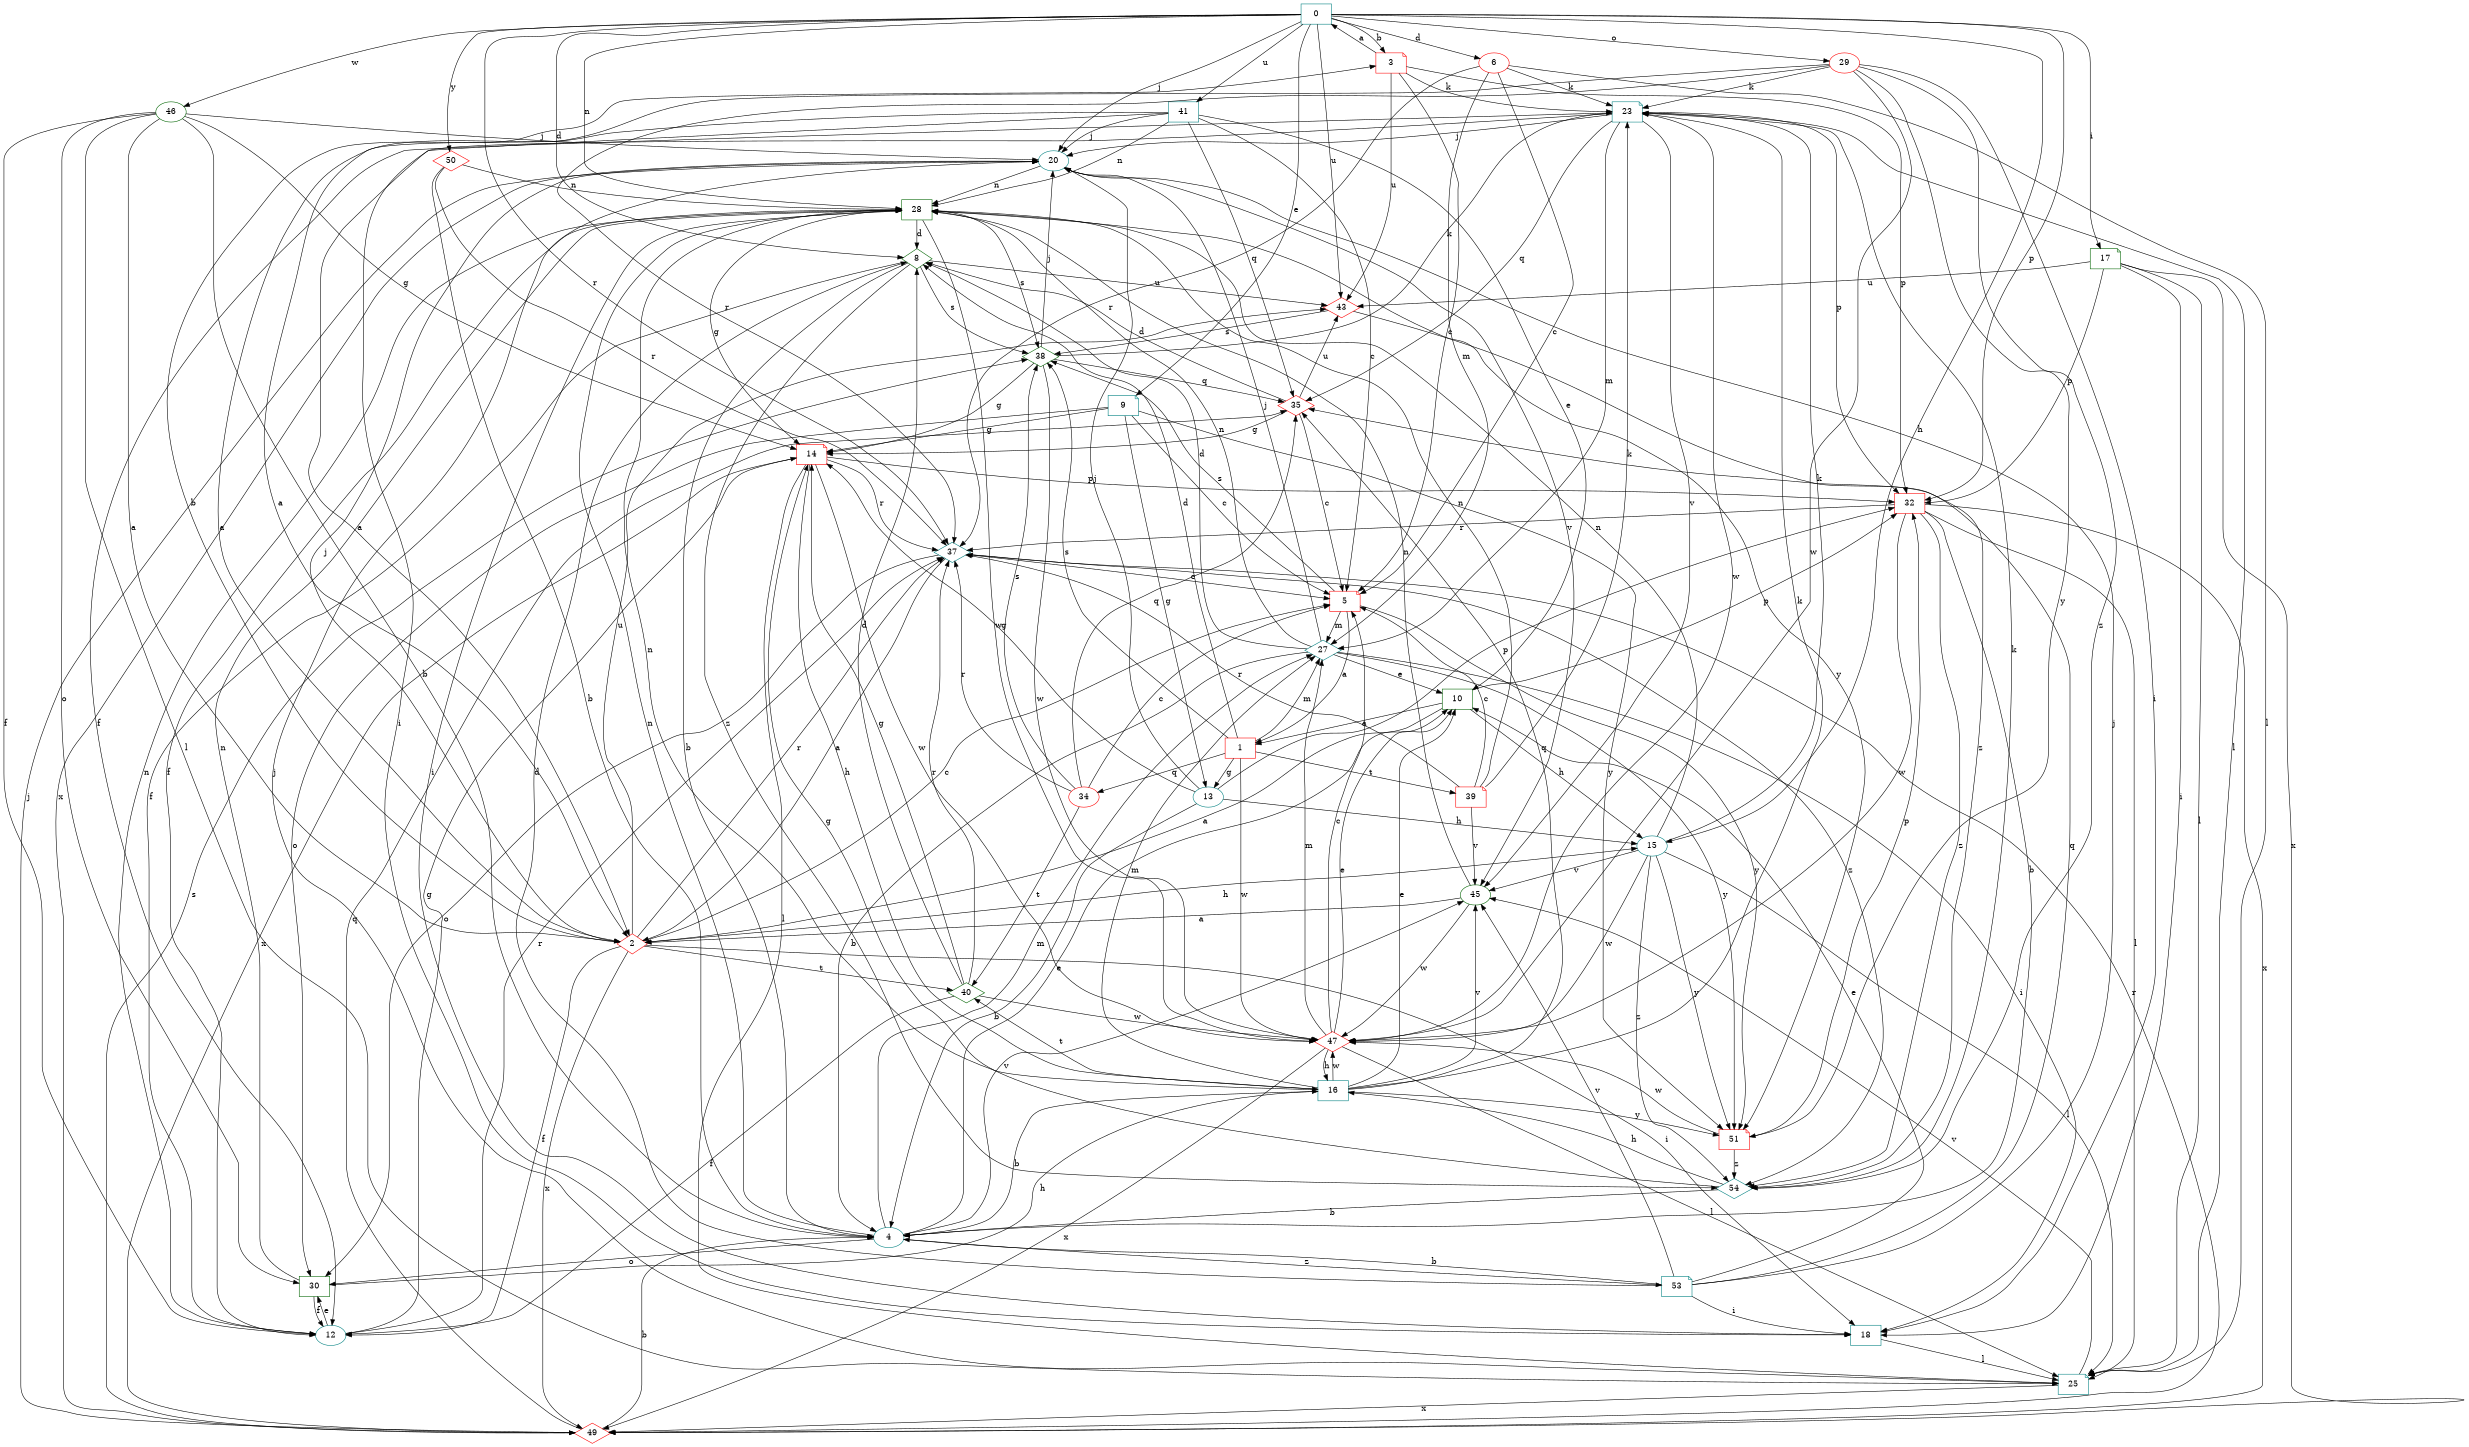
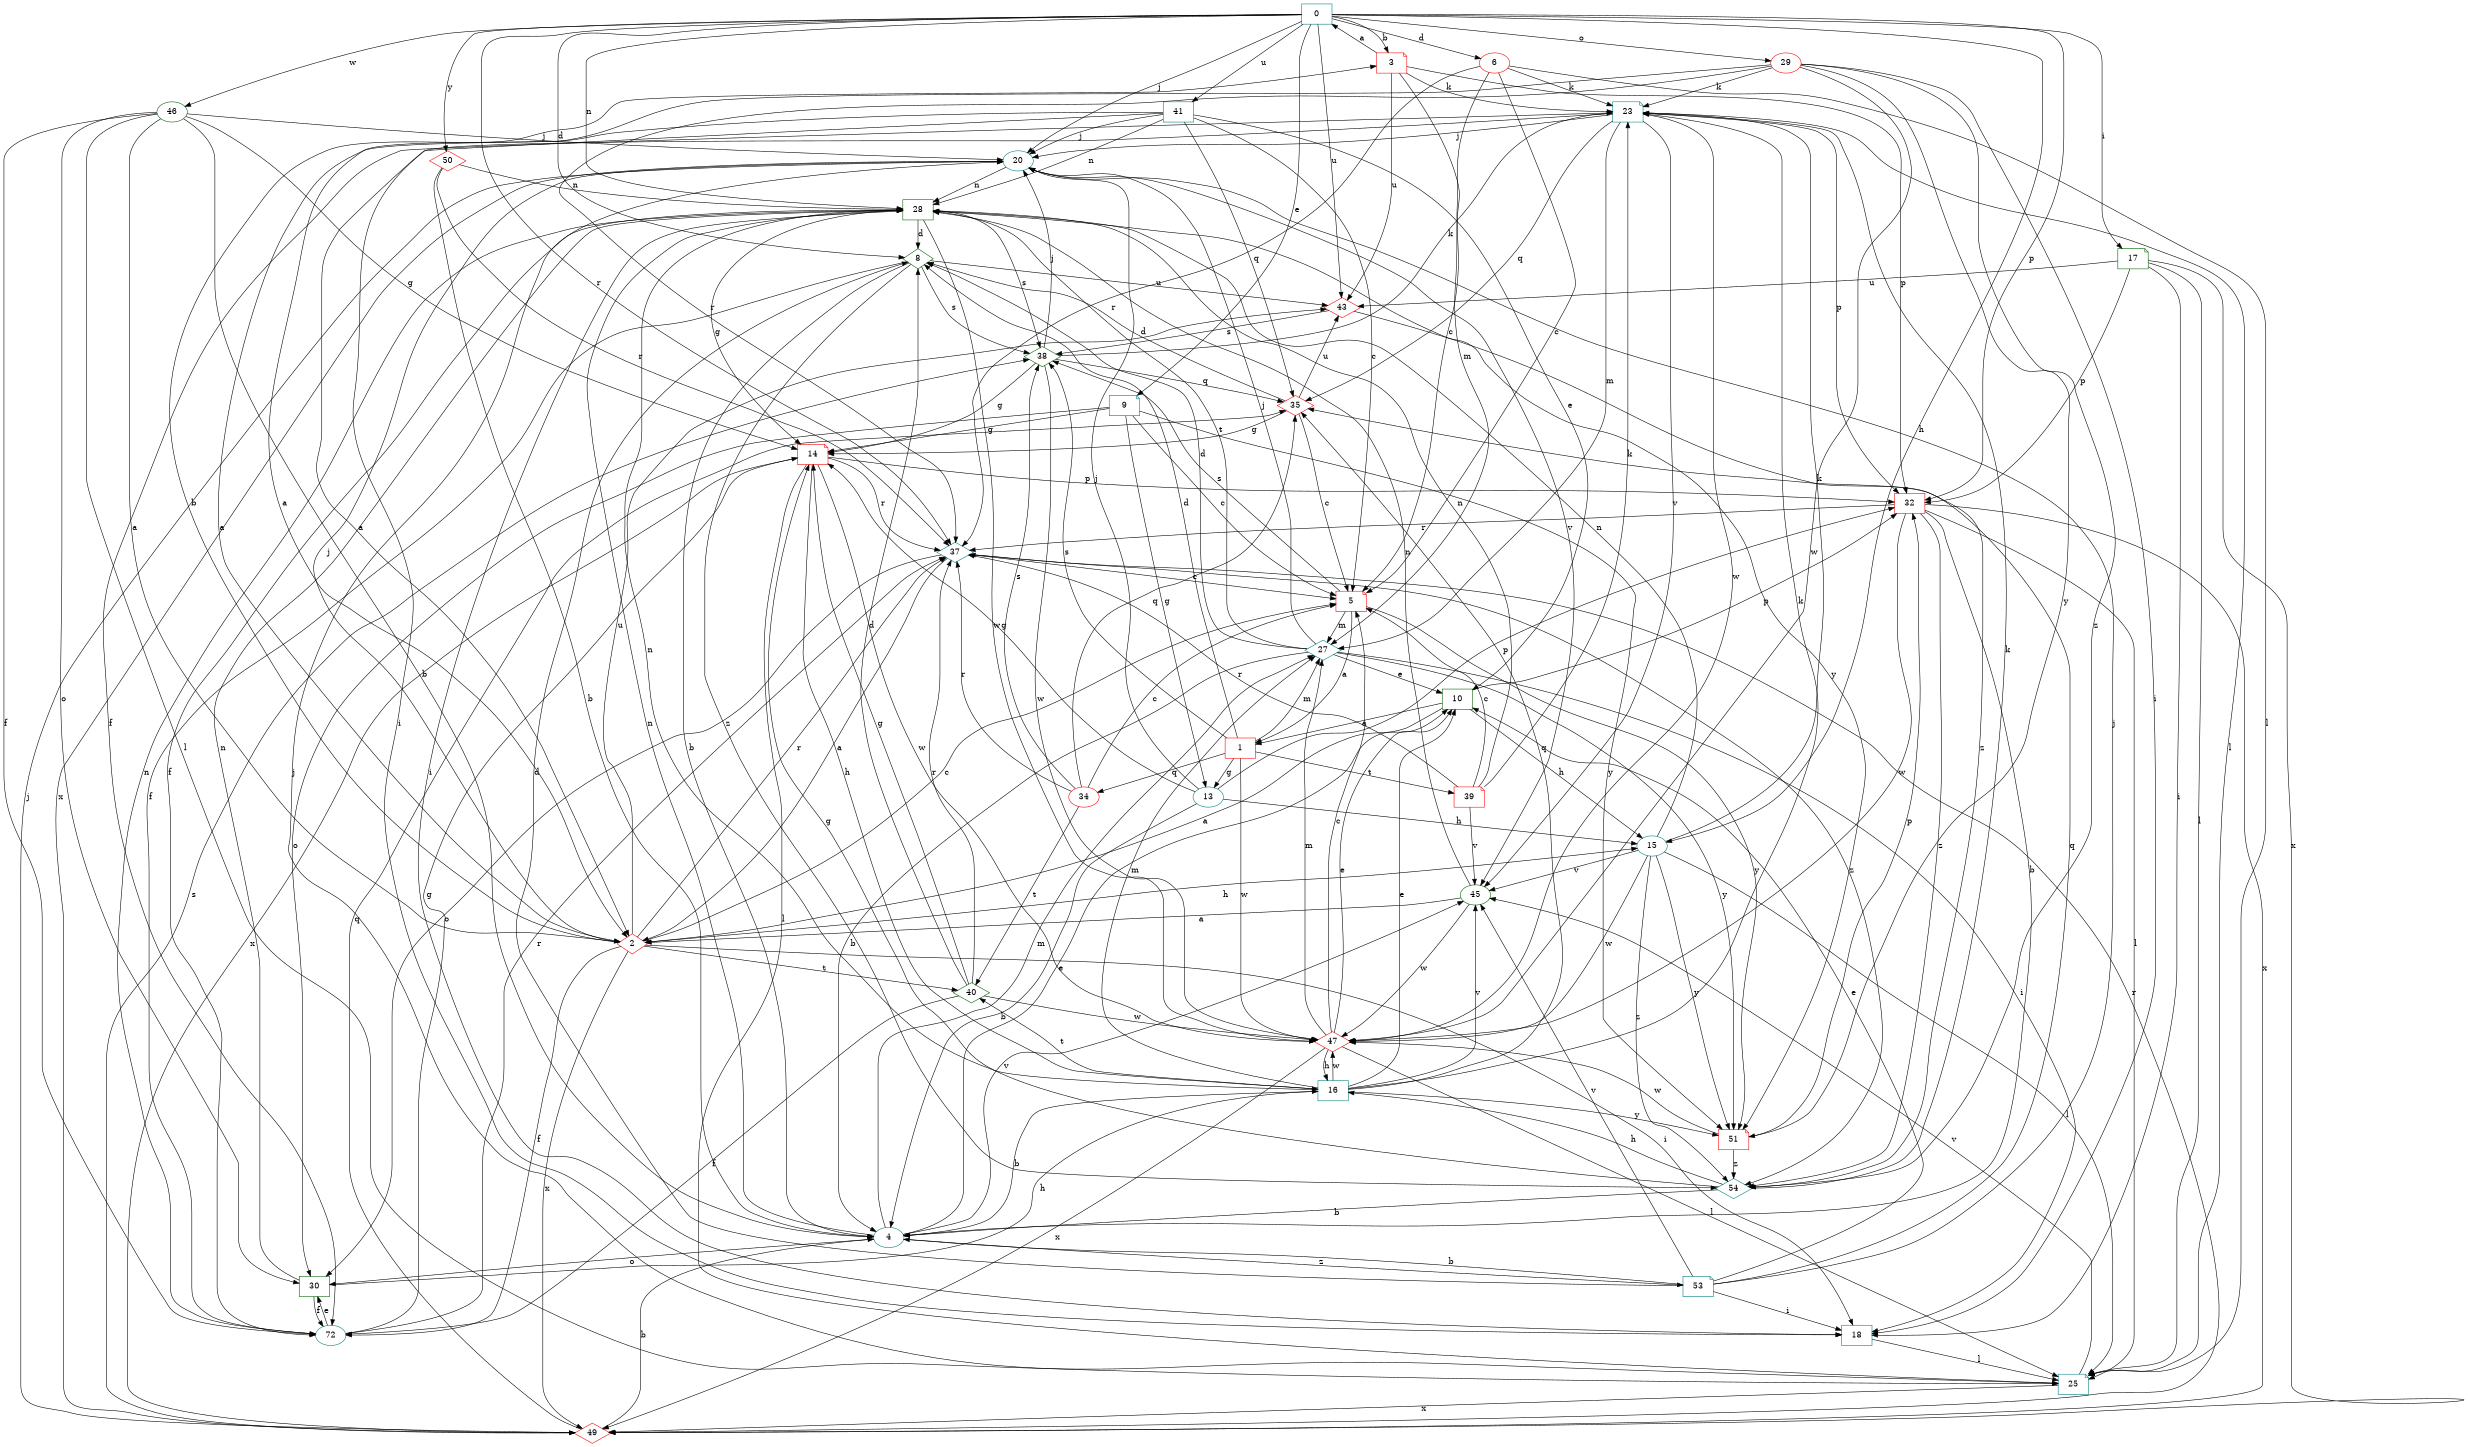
(1222, 430) -> (1221, 430)
(331, 1335) -> (331, 1335)
